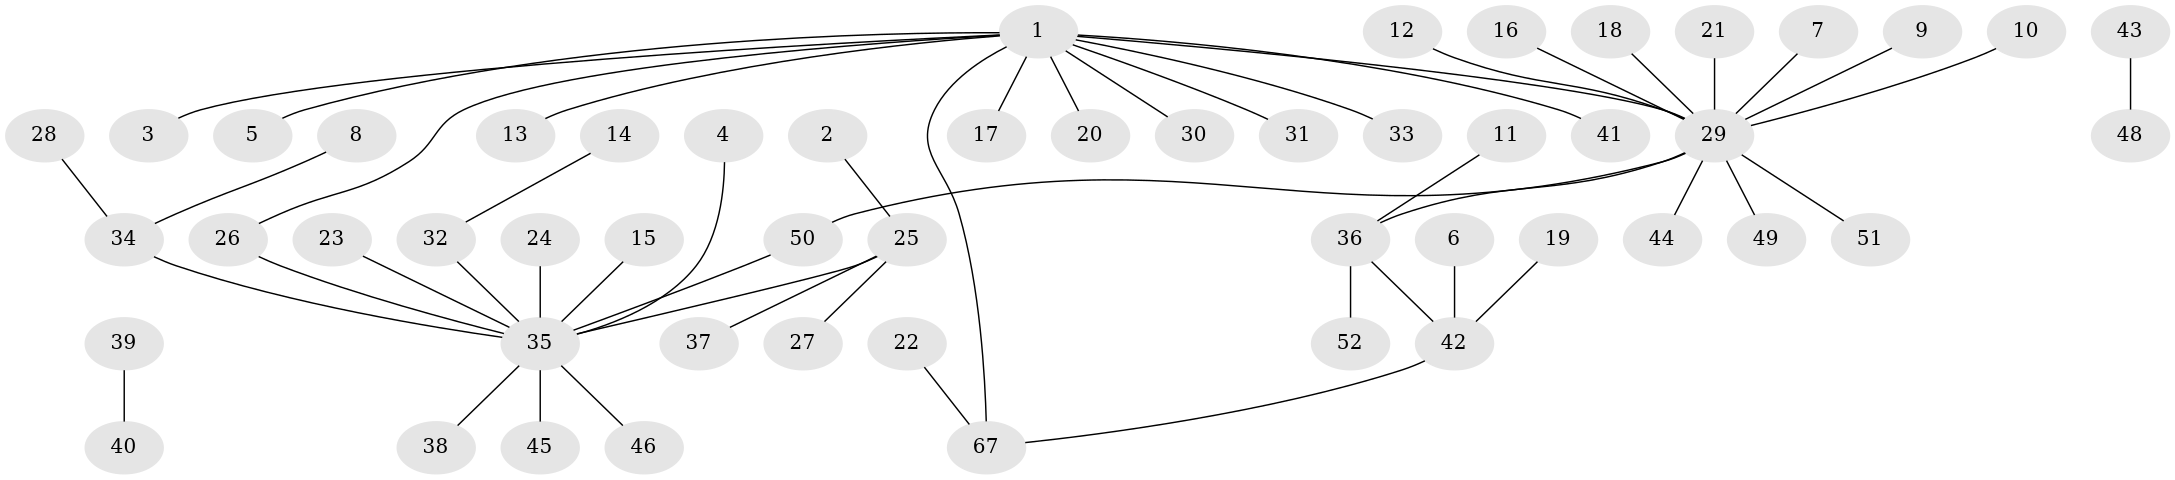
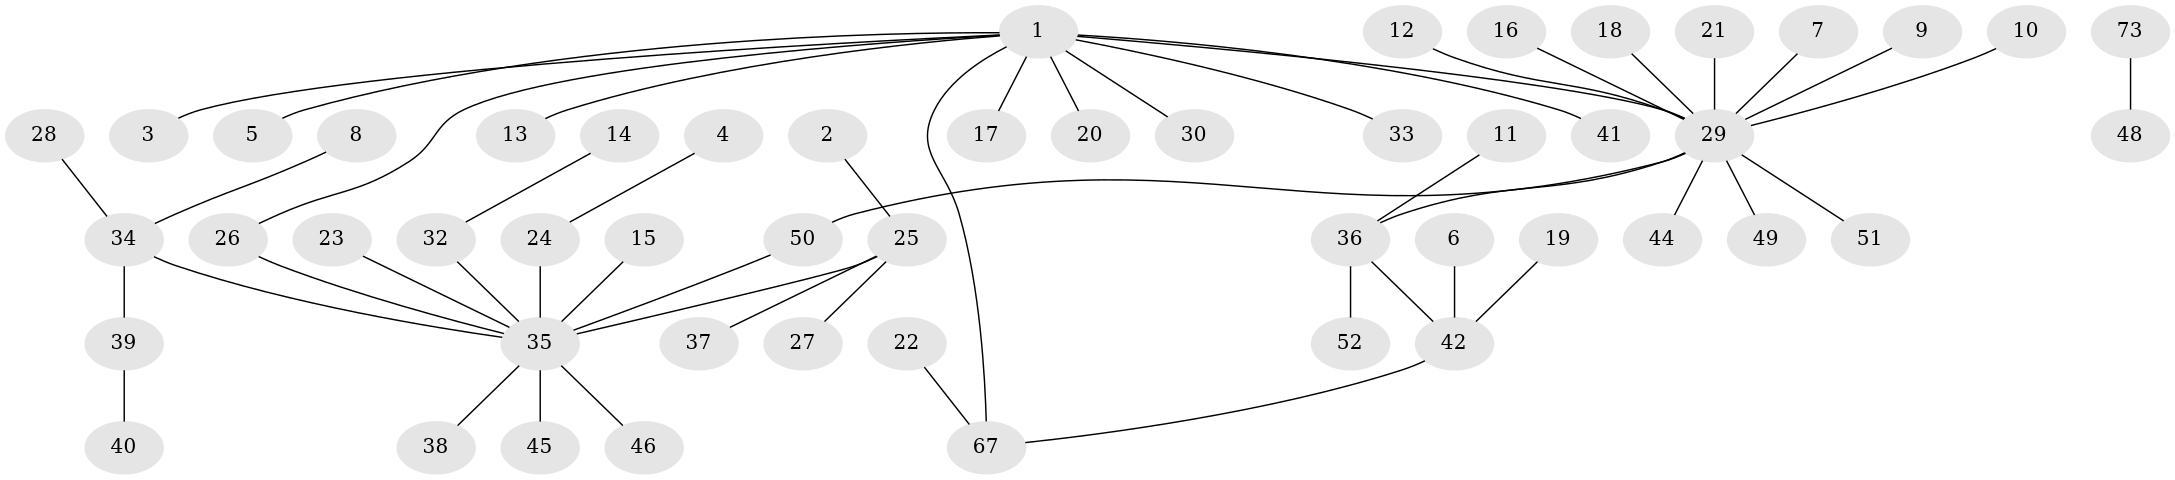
(2131, 32) -> (2131, 32)
(1299, 136) -> none
(686, 277) -> (632, 188)
none -> (124, 292)
